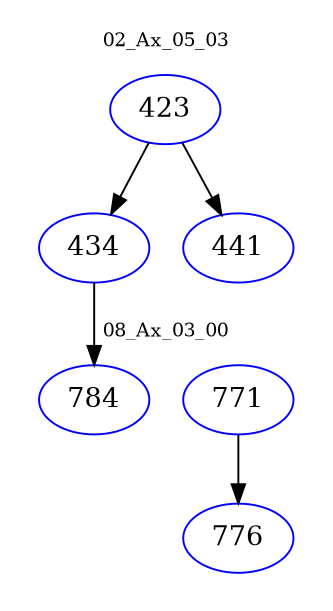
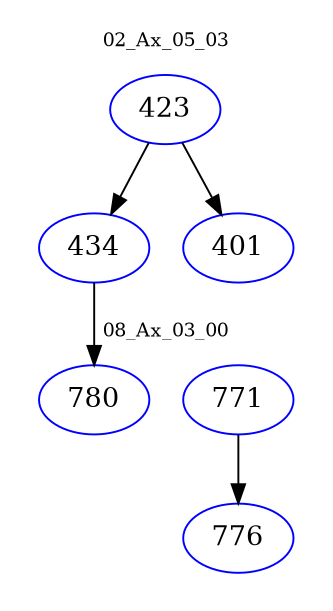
(238, 248) -> (238, 248)
(94, 400) -> (94, 400)
